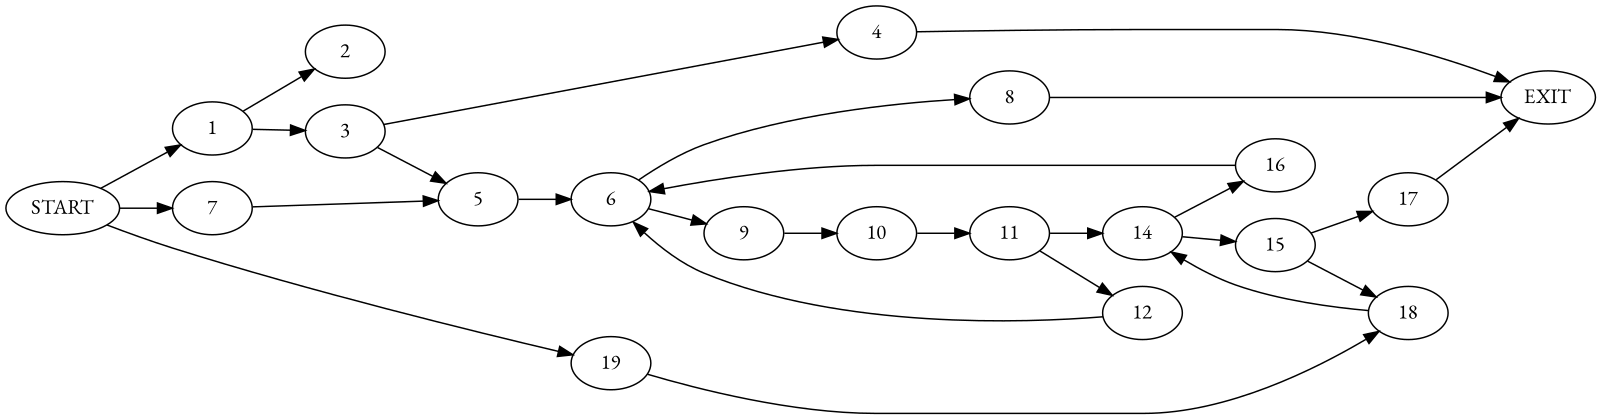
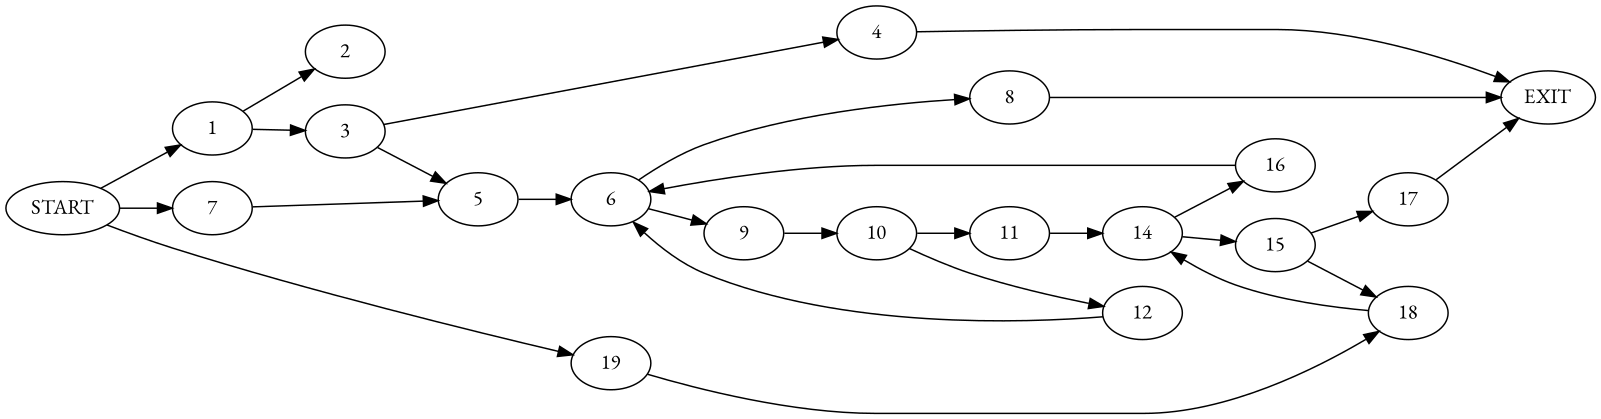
(1070, 269) -> (997, 282)
